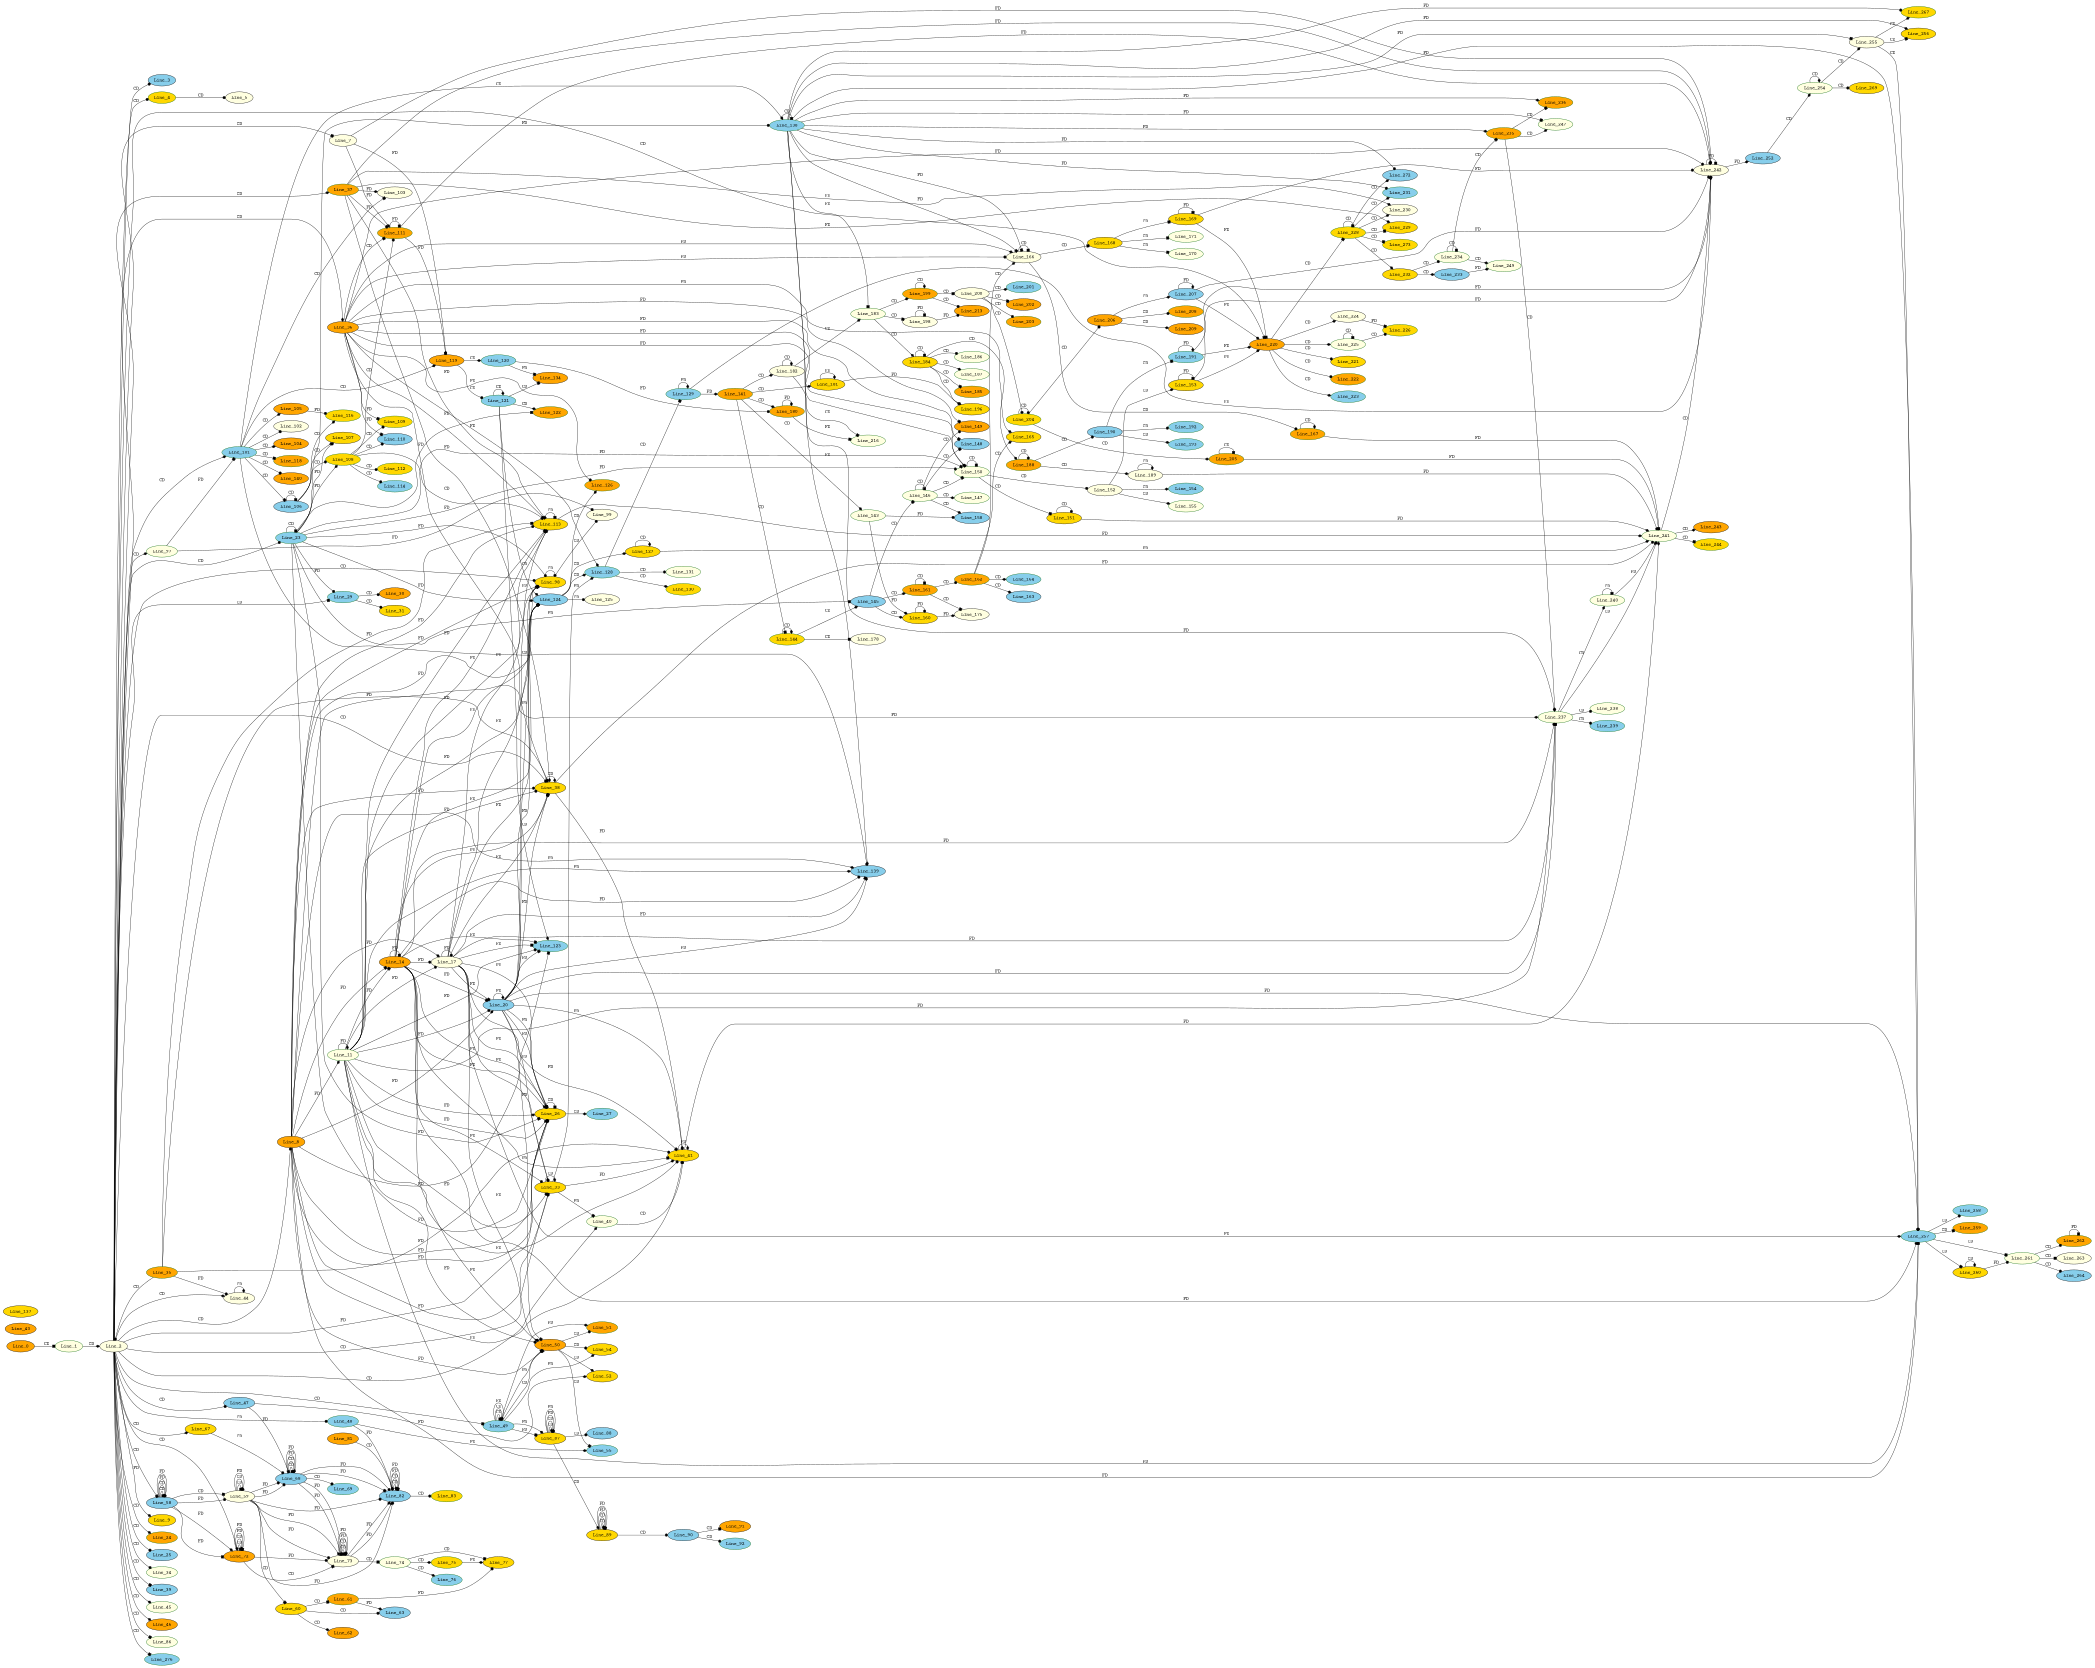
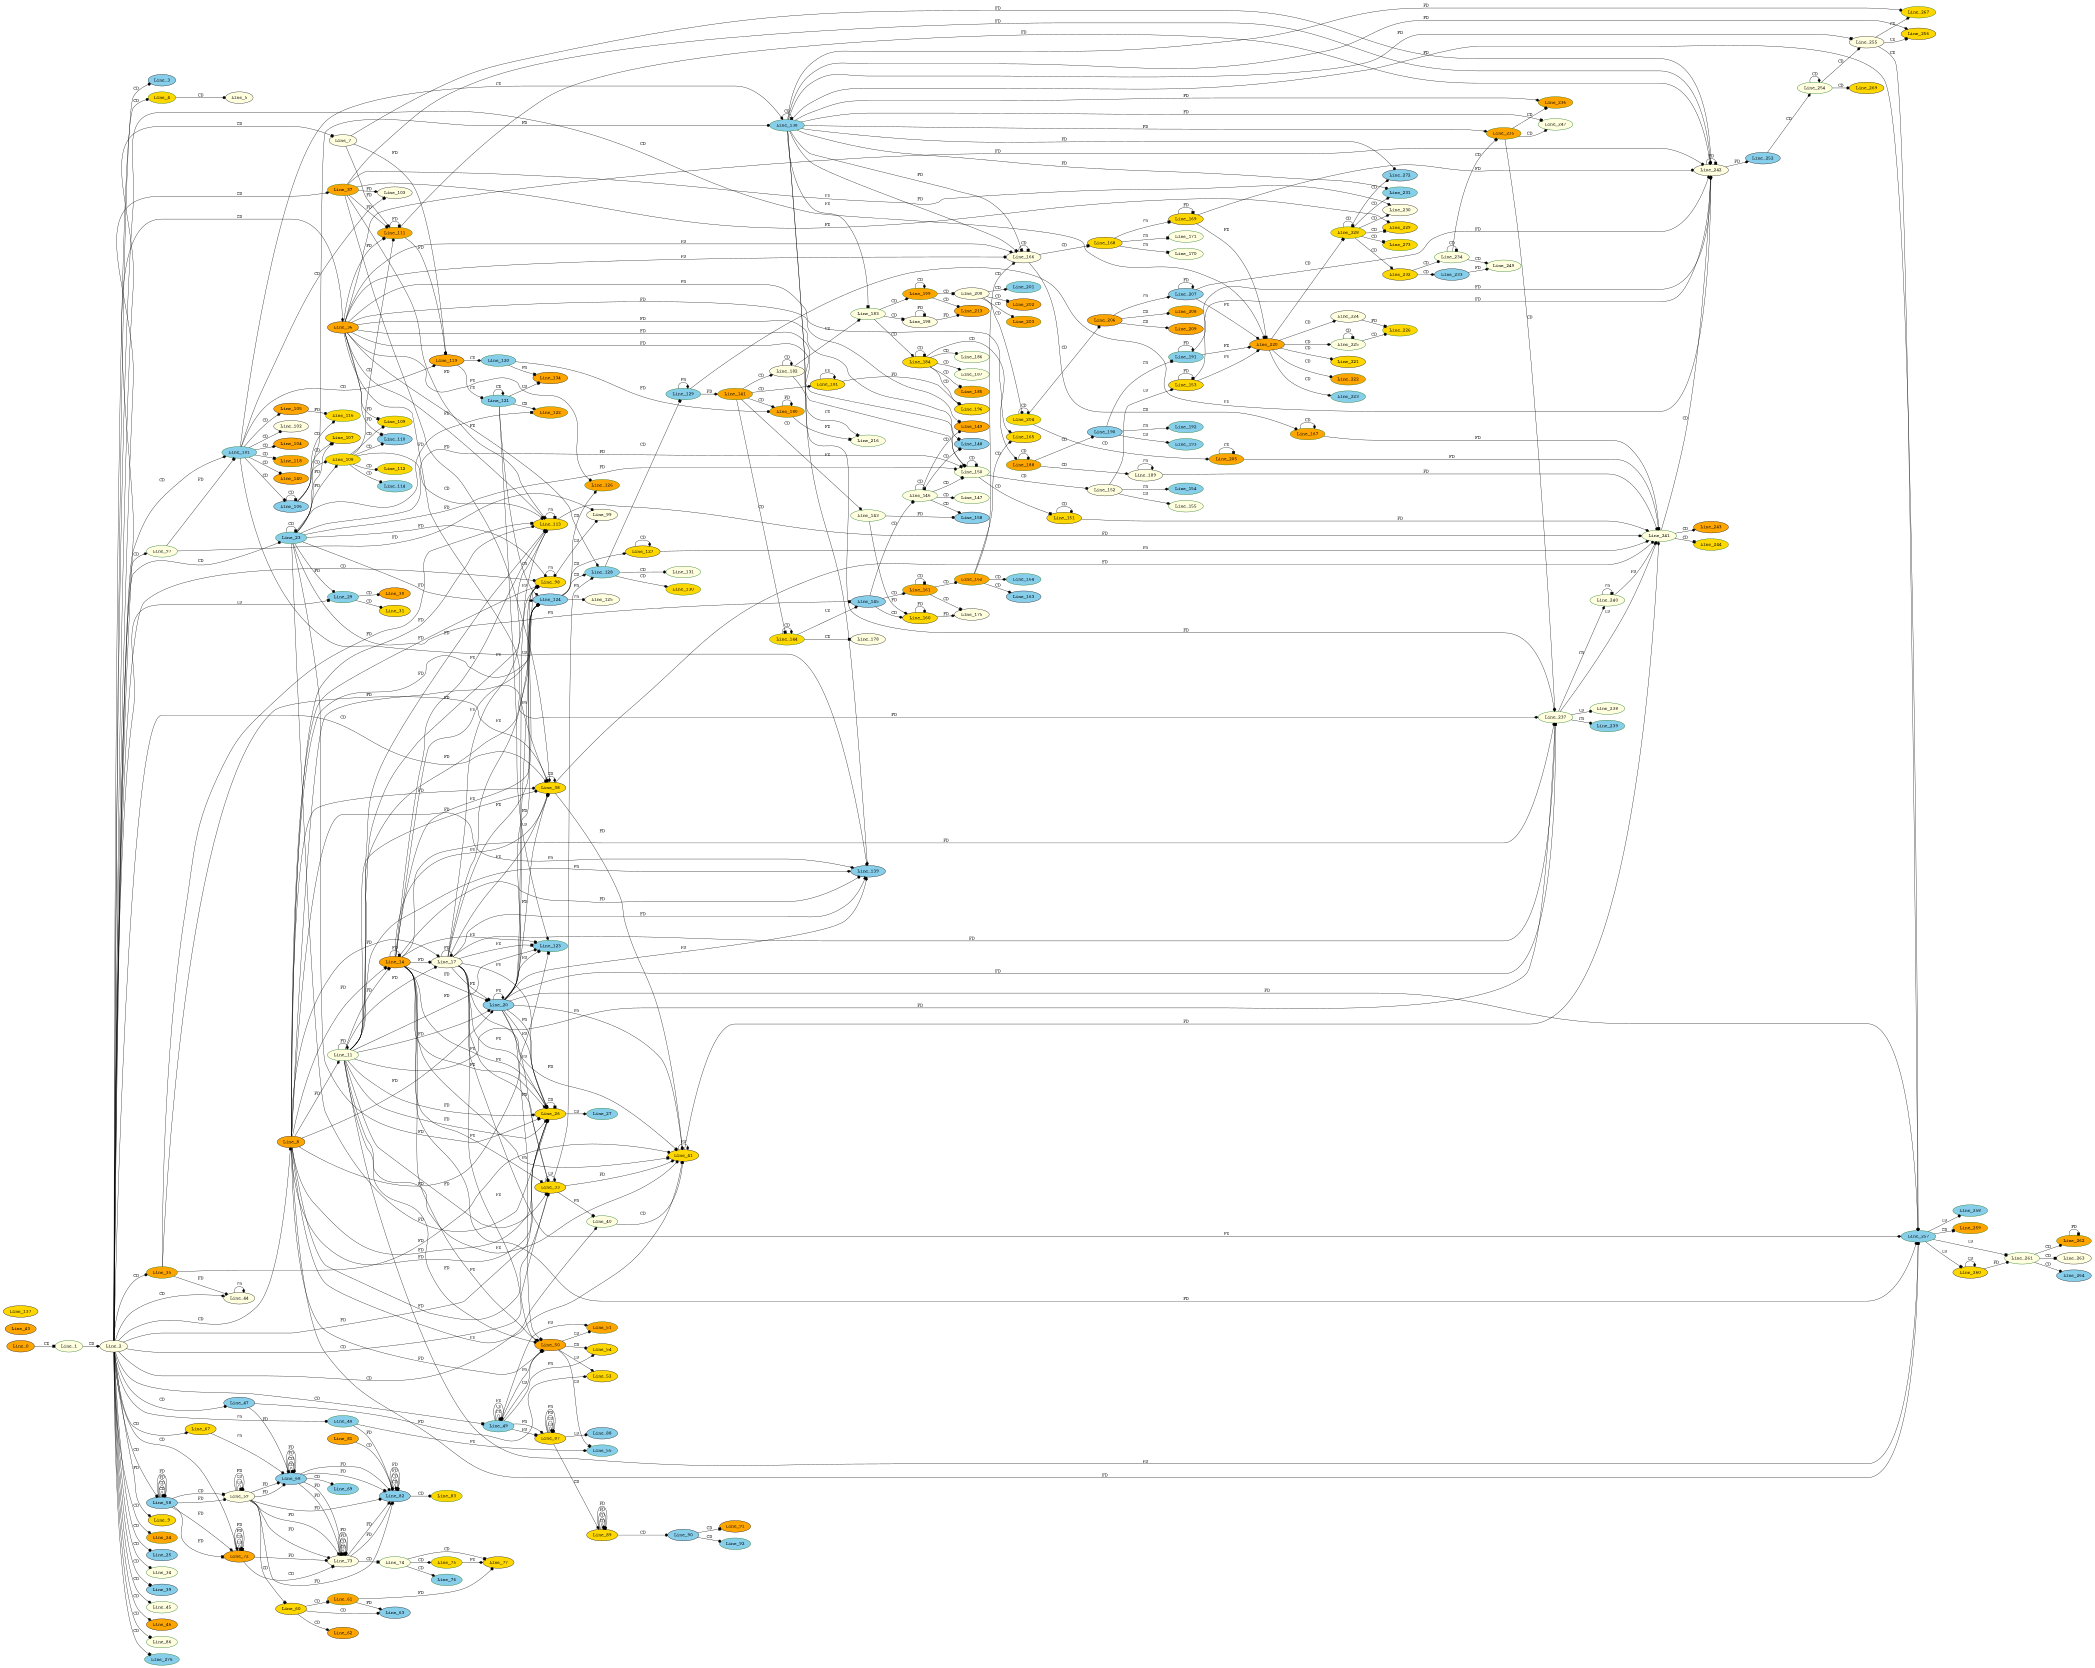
(369, 246) -> (369, 246)
(128, 1303) -> (121, 1303)
